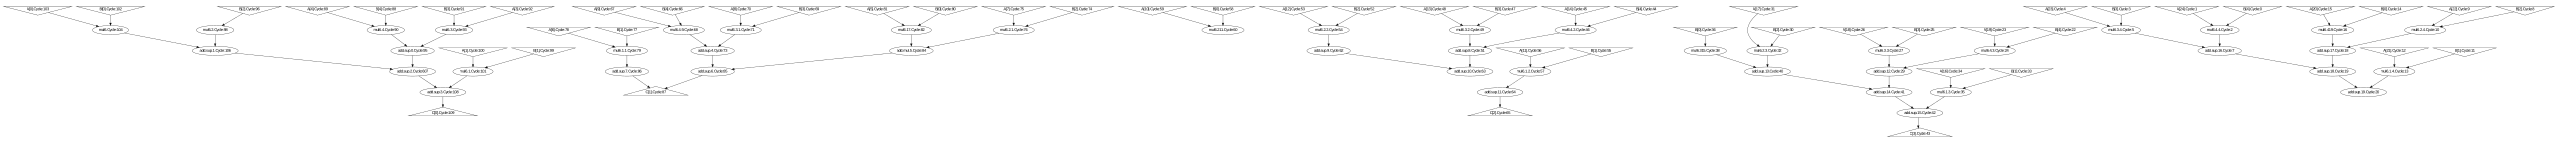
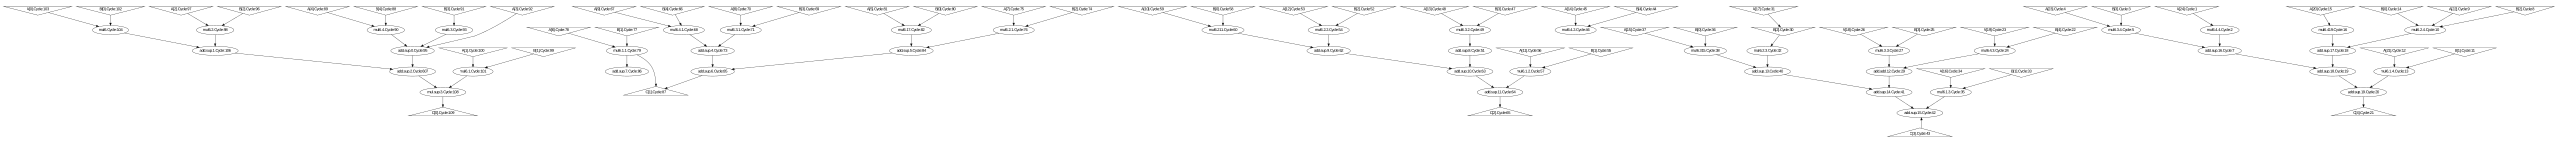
none -> (181, 9)
(2253, 9) -> none
(490, 19) -> (475, 36)
(2364, 19) -> (2407, 19)
(684, 30) -> (684, 30)
none -> (1635, 30)
(1747, 30) -> (1773, 20)
(1523, 39) -> none
none -> (1274, 40)
(911, 51) -> (911, 51)
(1889, 72) -> (1889, 72)
(640, 81) -> (651, 66)
none -> (1484, 81)
(443, 92) -> (443, 92)
none -> (2364, 113)
(1918, 122) -> (1922, 124)
